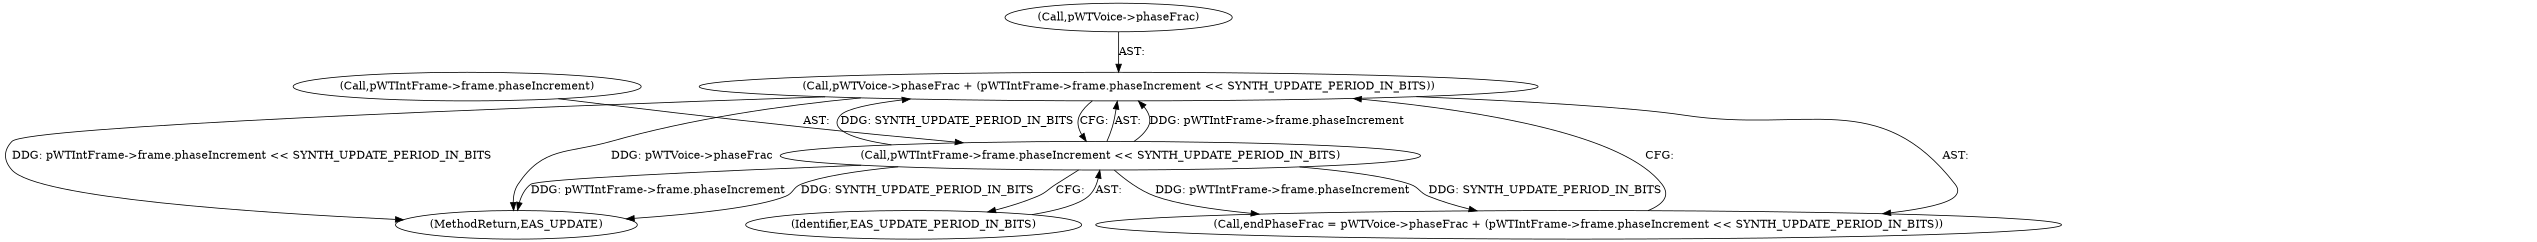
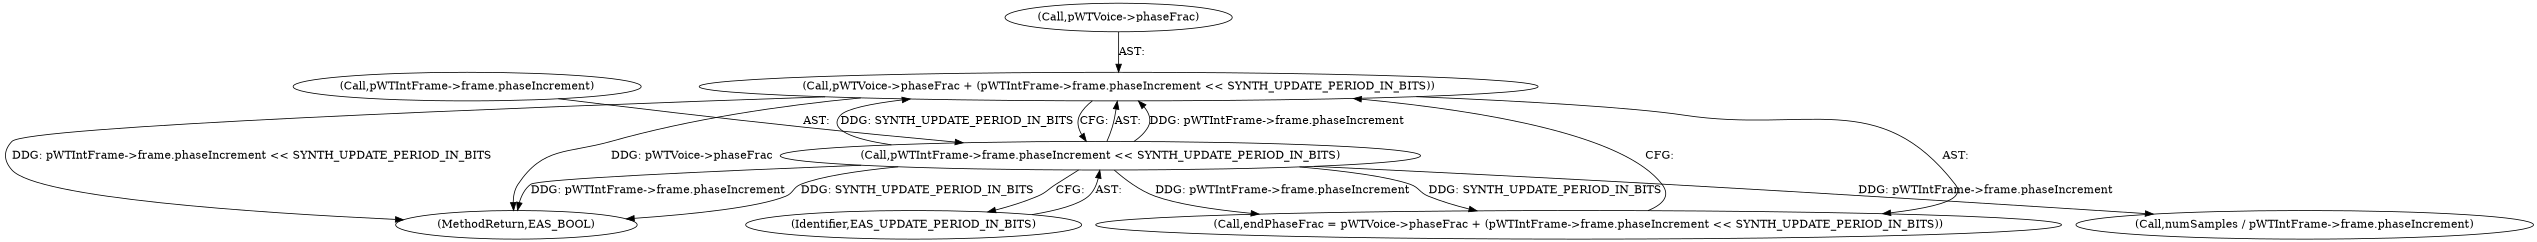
(516, 225) -> (516, 225)
none -> (2305, 225)
